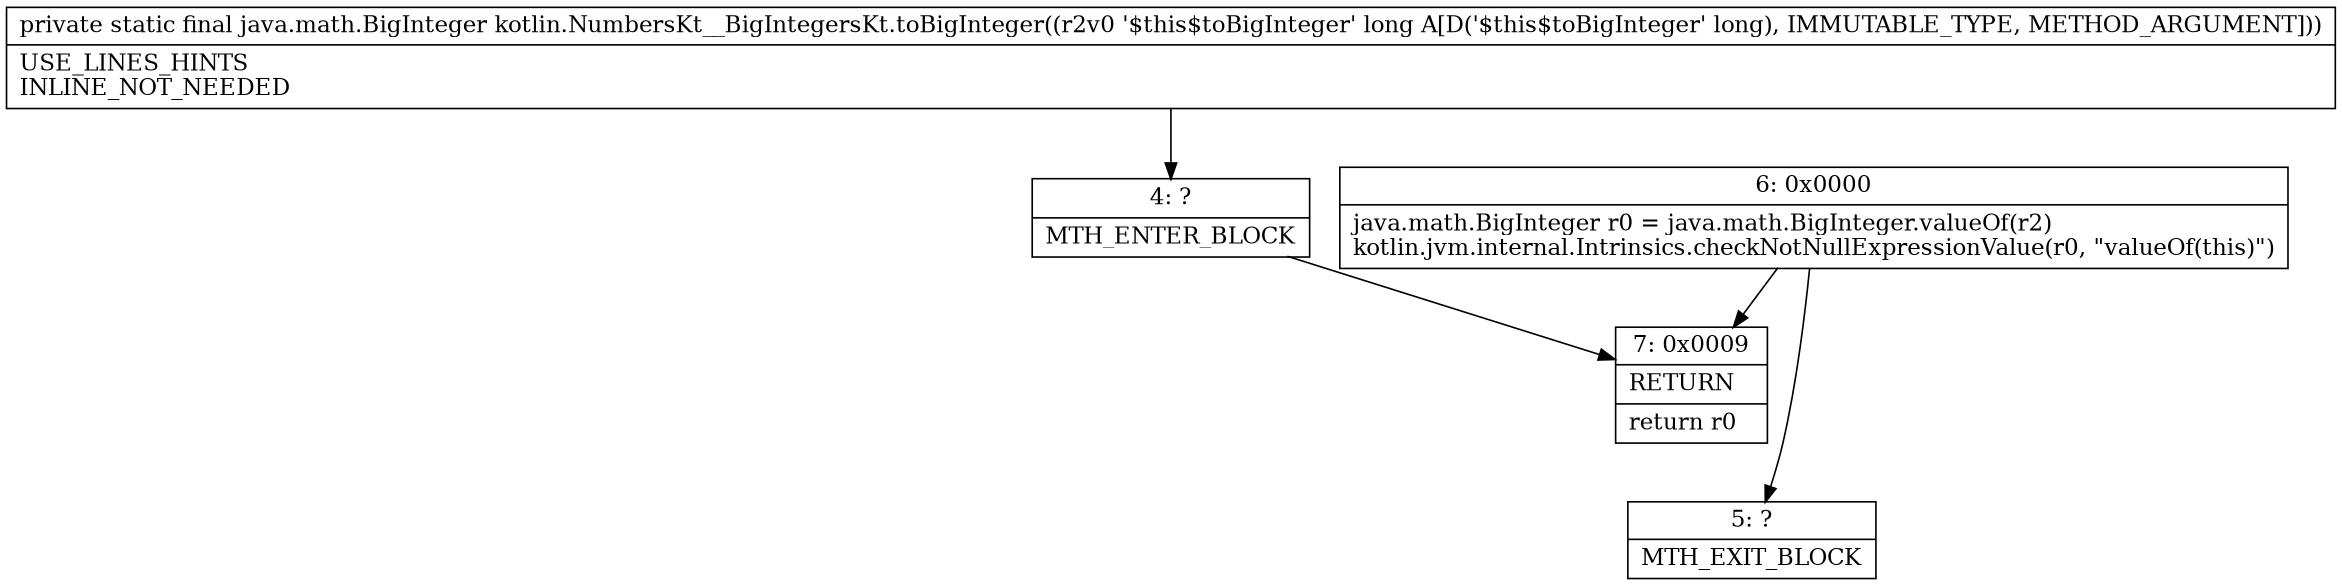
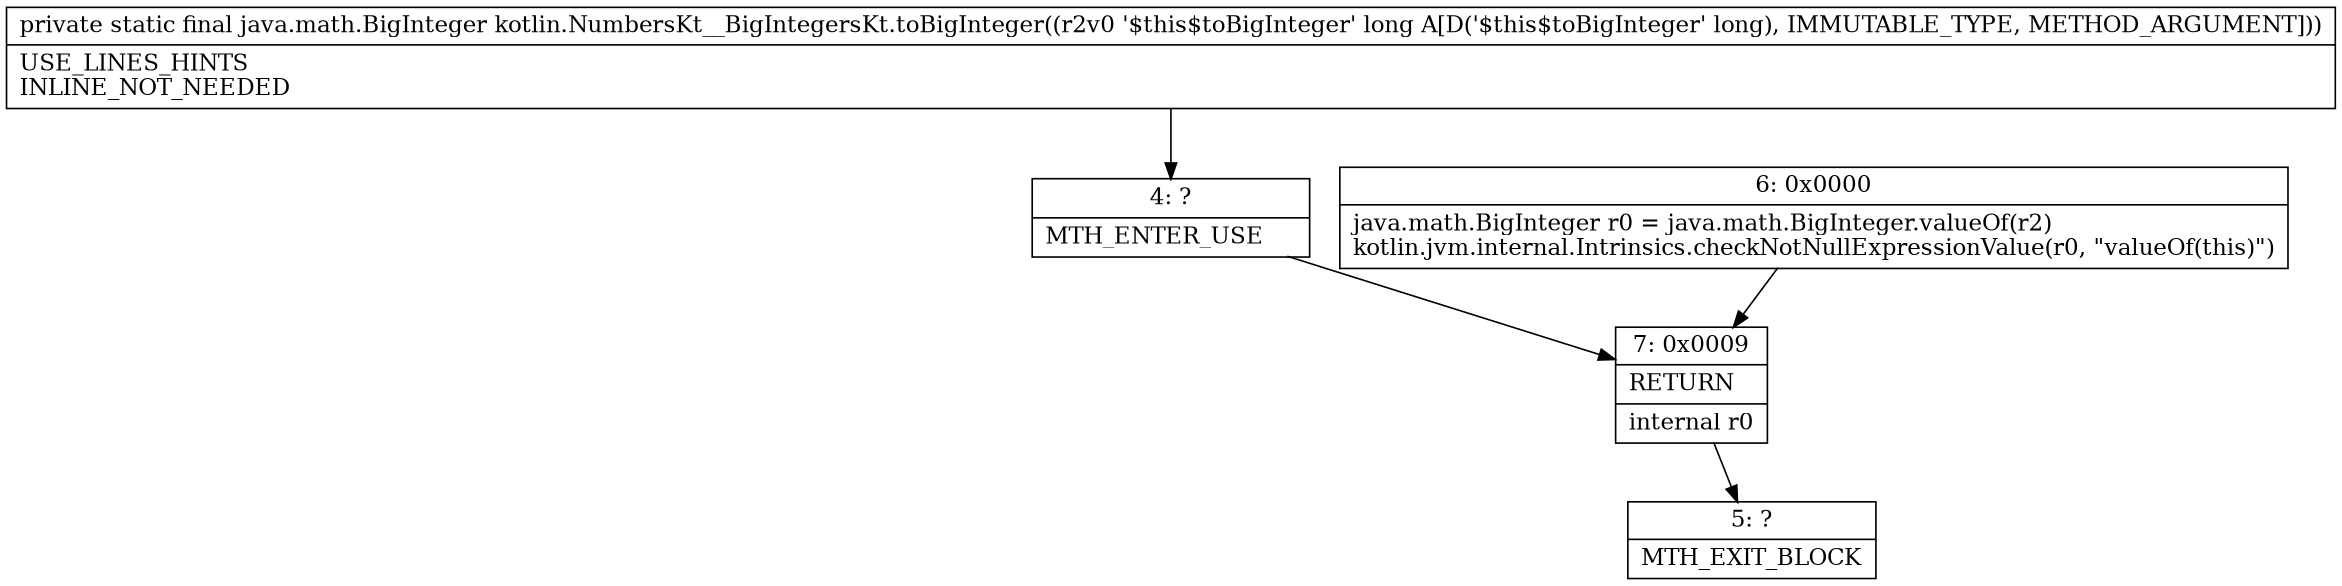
(1171, 237) -> (1155, 237)
(1795, 378) -> (1722, 465)
(1683, 423) -> (1692, 423)
